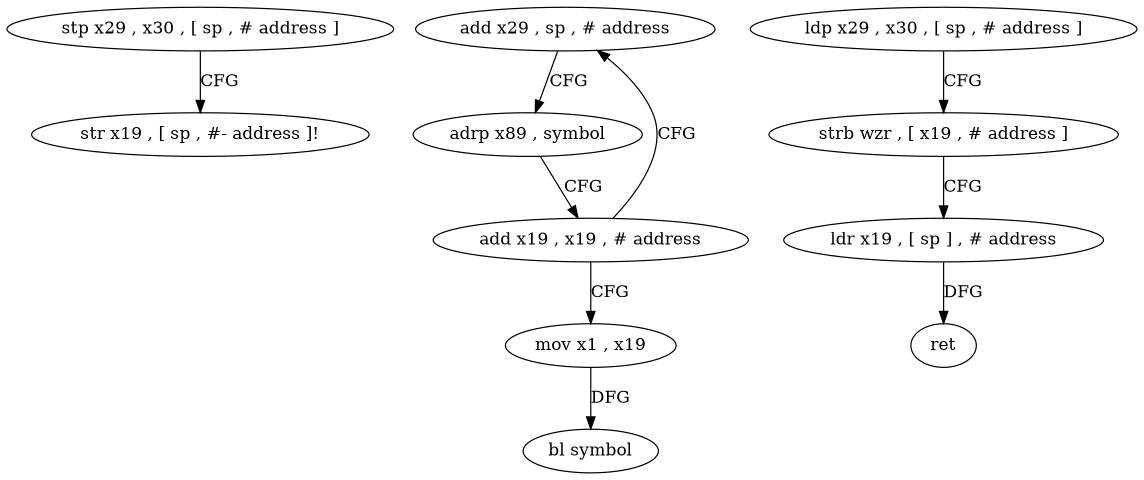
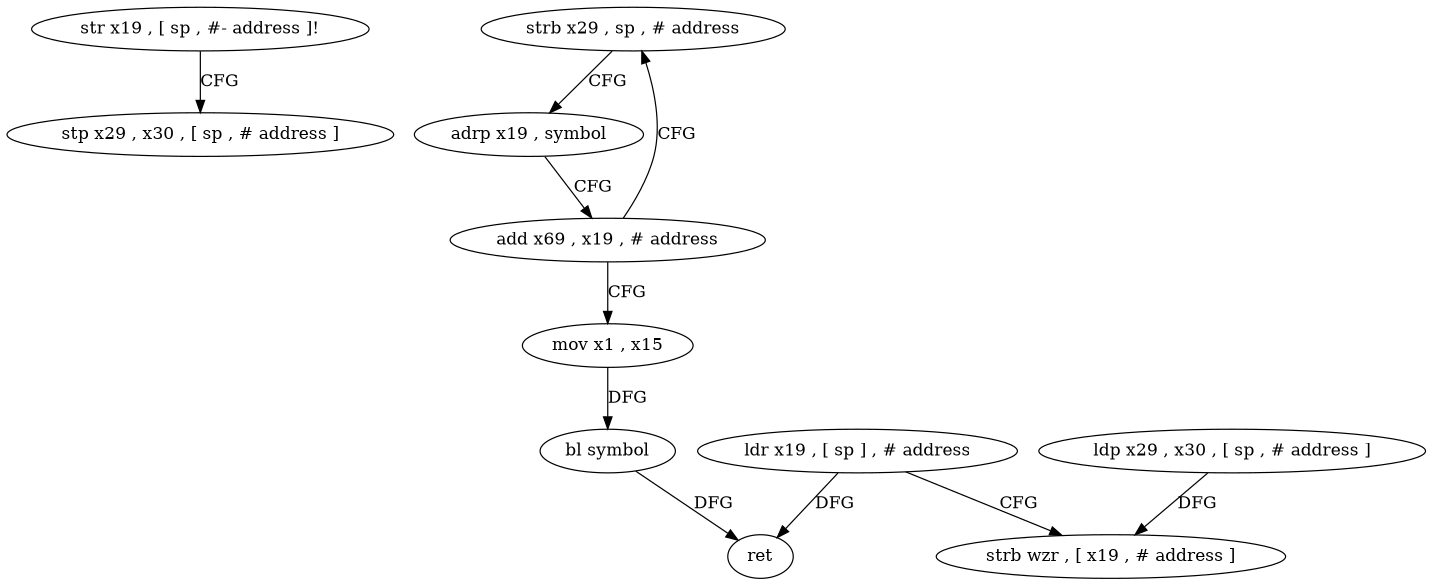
(565, 29) -> (633, 29)
(200, 76) -> (200, 76)
(963, 82) -> (1198, 504)
(528, 135) -> (529, 135)
(944, 181) -> (978, 501)
(591, 240) -> (608, 240)
(591, 346) -> (608, 346)
none -> (682, 502)
